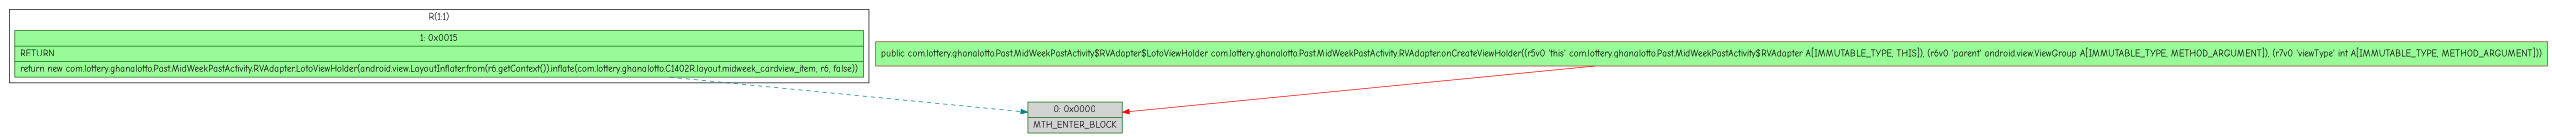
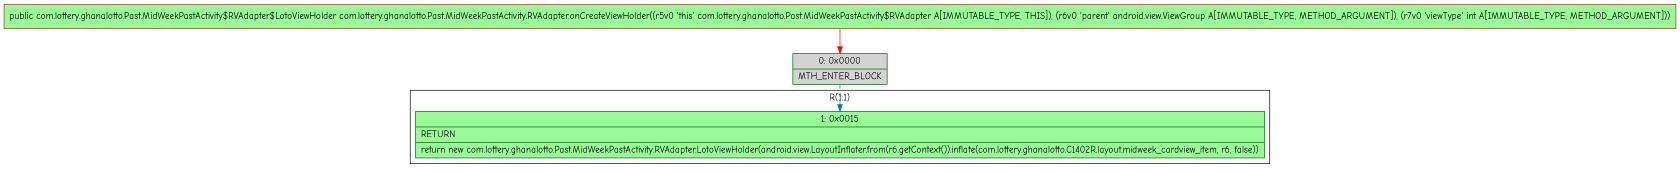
(845, 94) -> (840, 95)
